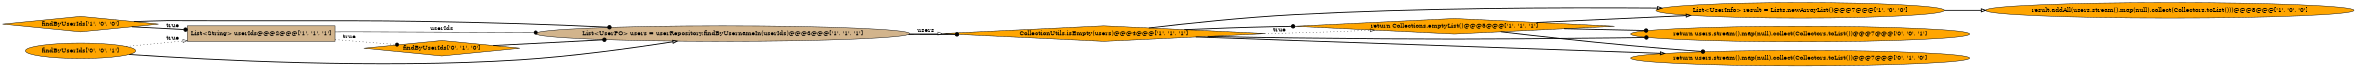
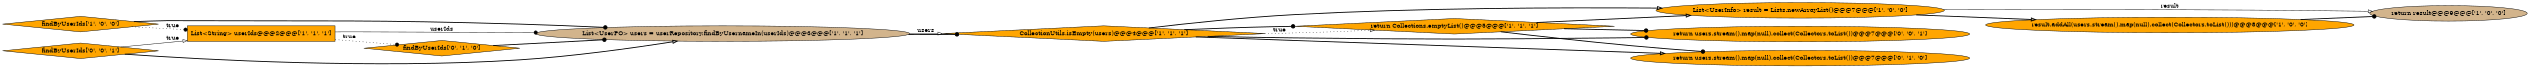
none -> (2449, 13)
(158, 28) -> (158, 28)
(261, 34) -> (261, 34)
(155, 44) -> (152, 44)
(81, 51) -> (81, 51)
